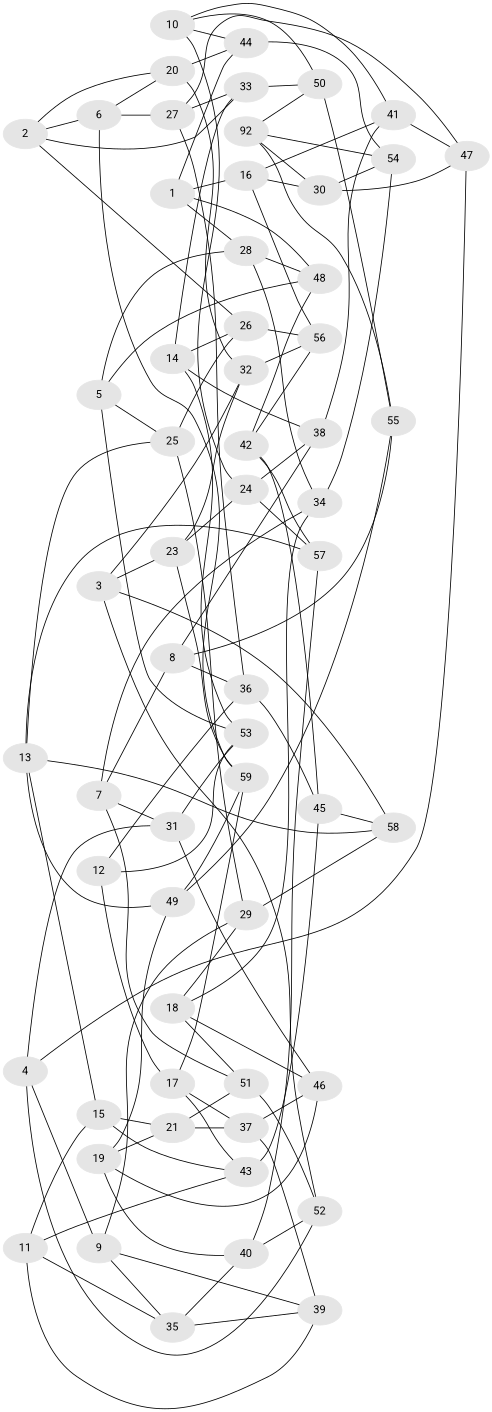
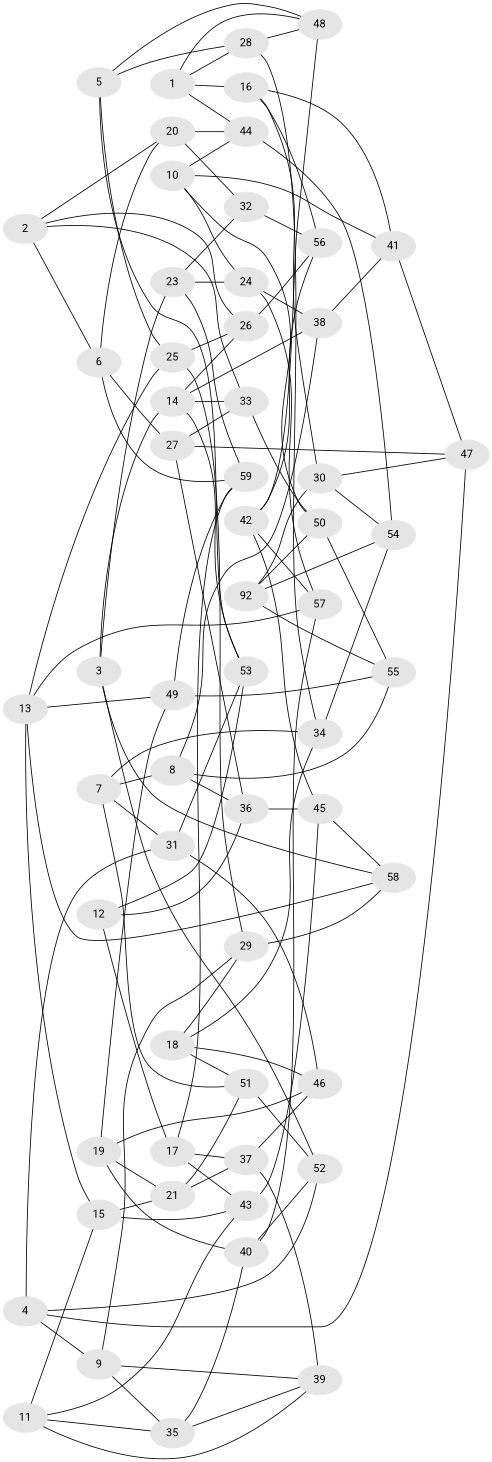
(178, 488) -> (125, 488)
